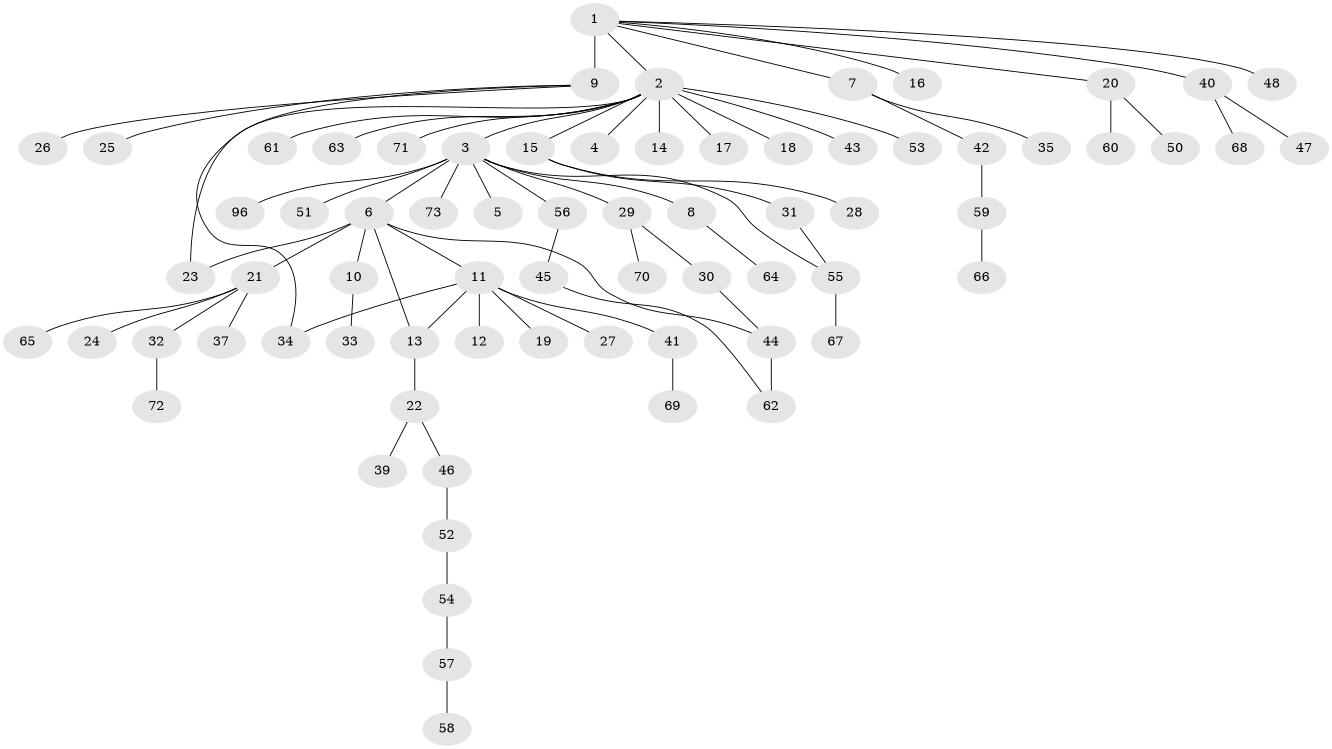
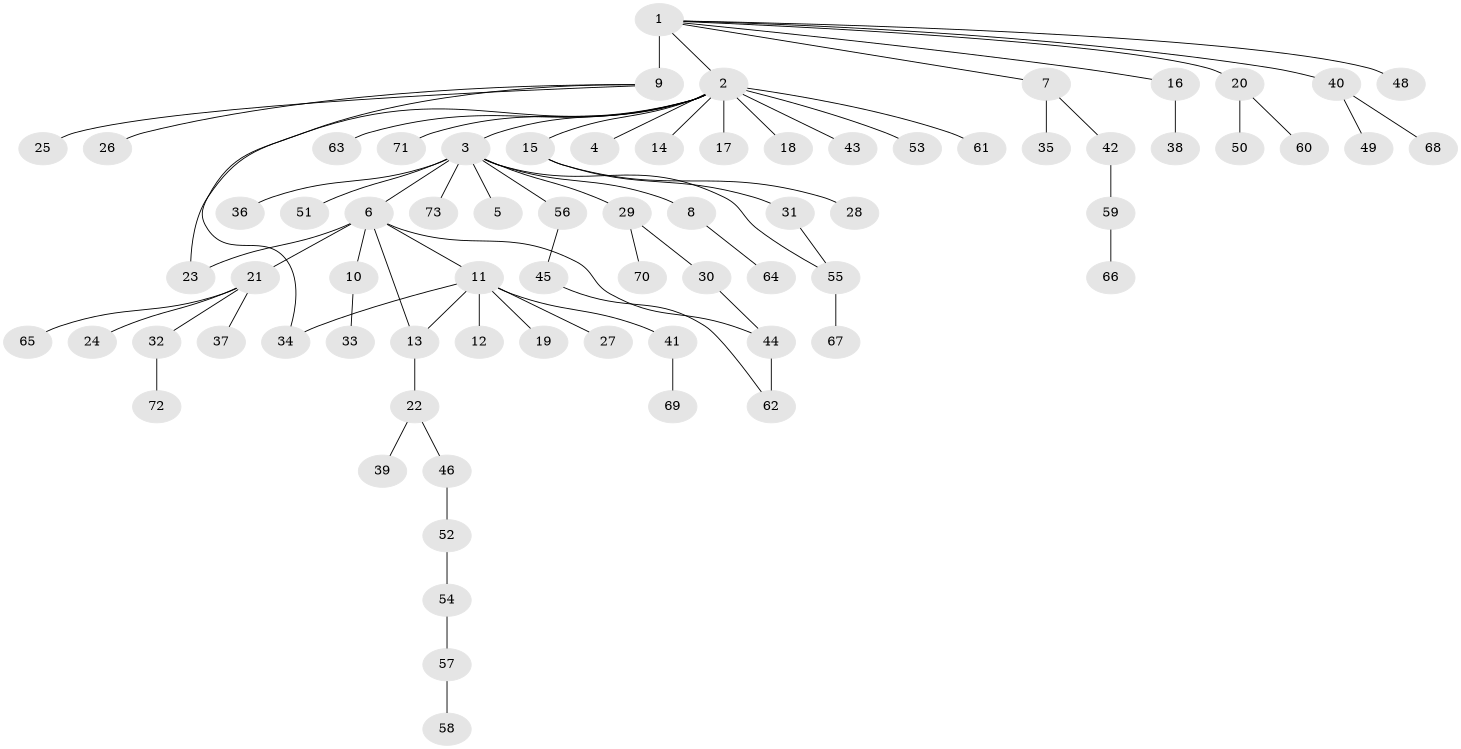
none -> (1175, 149)
(1304, 149) -> (1369, 149)
(240, 213) -> (240, 213)
